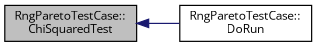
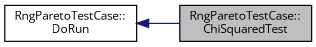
(164, 23) -> (164, 23)
